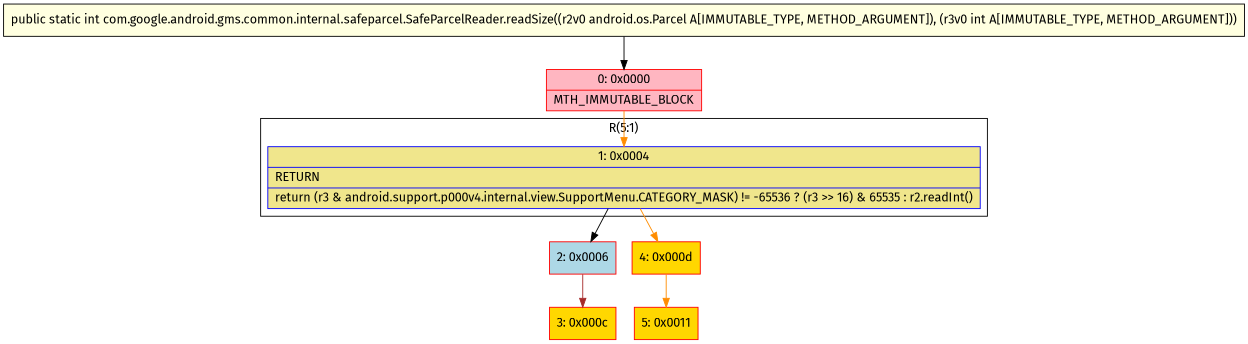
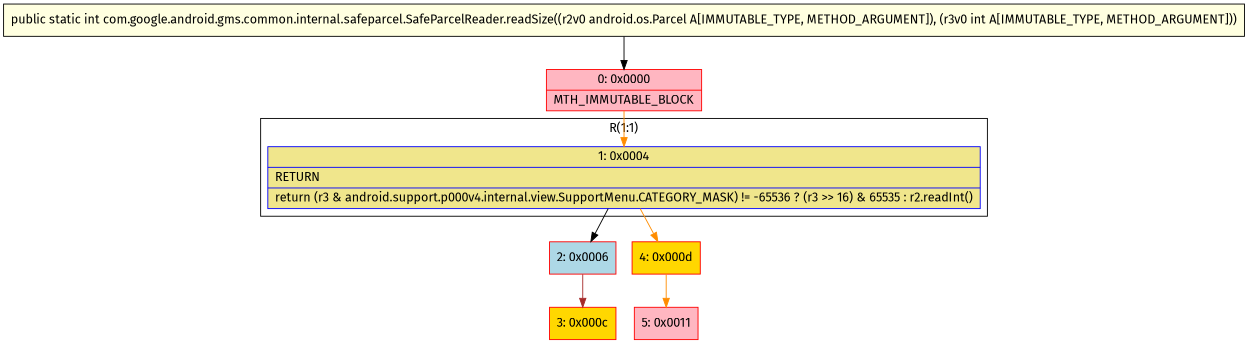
(624, 129) -> (624, 129)
(666, 323) -> (666, 323)
